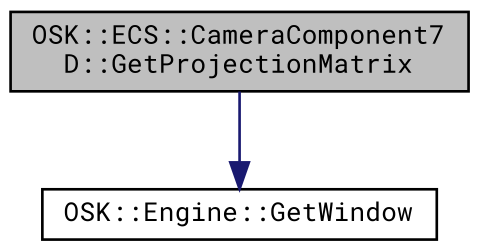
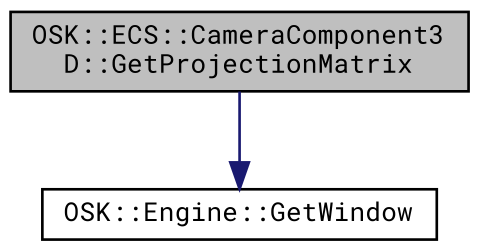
(240, 52) -> (240, 52)
